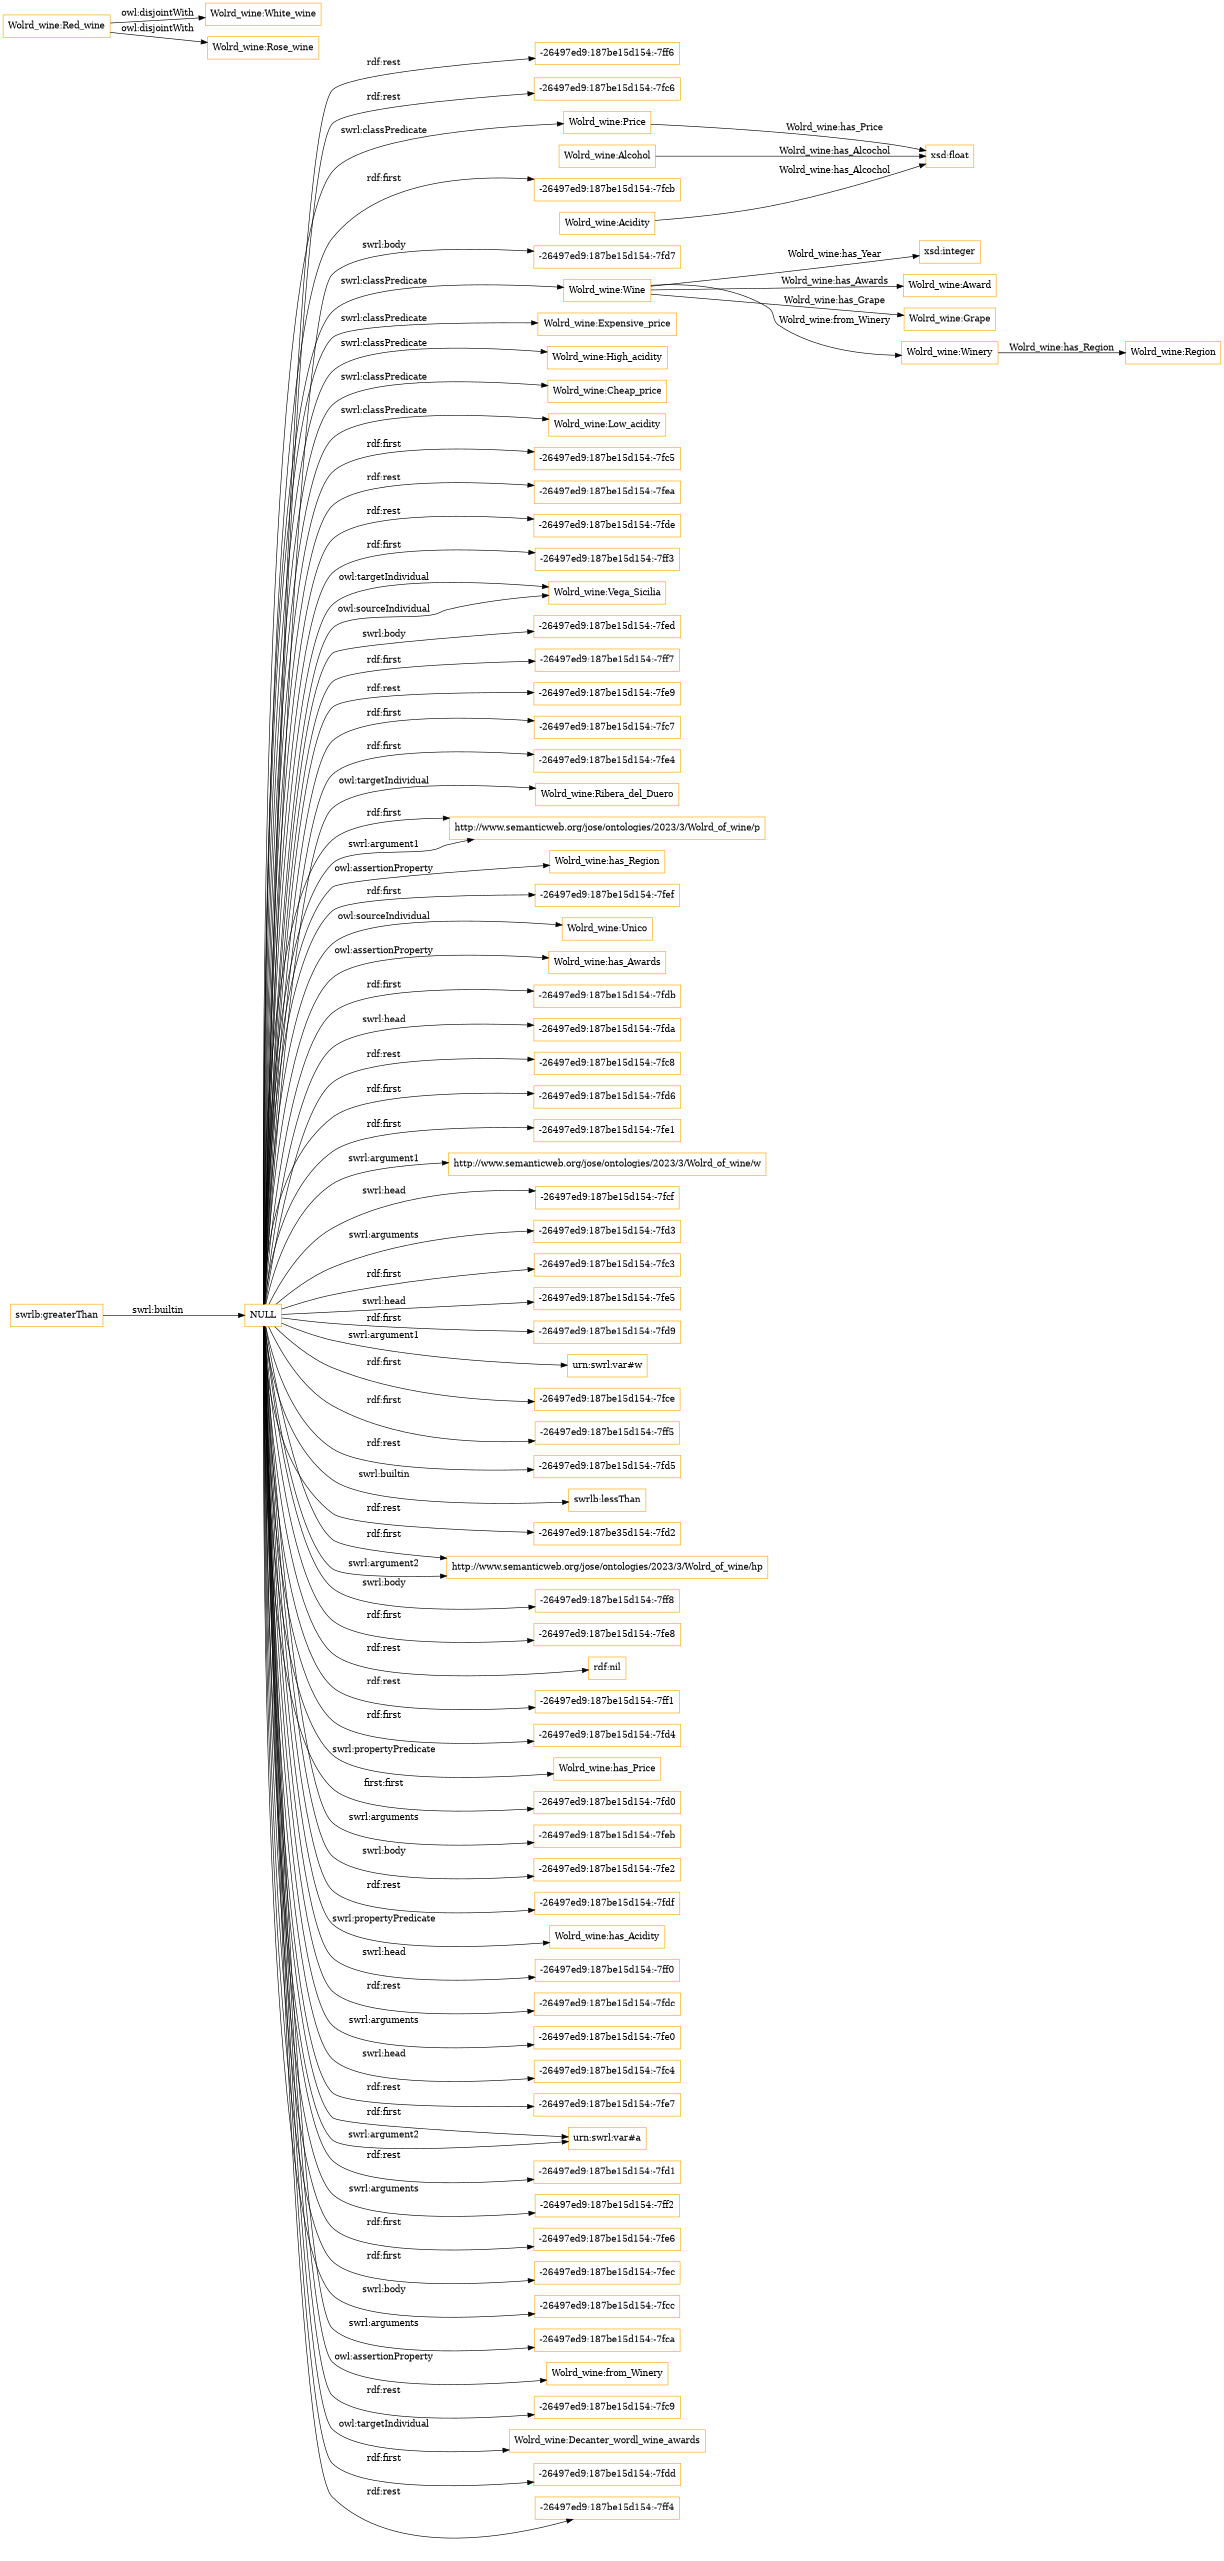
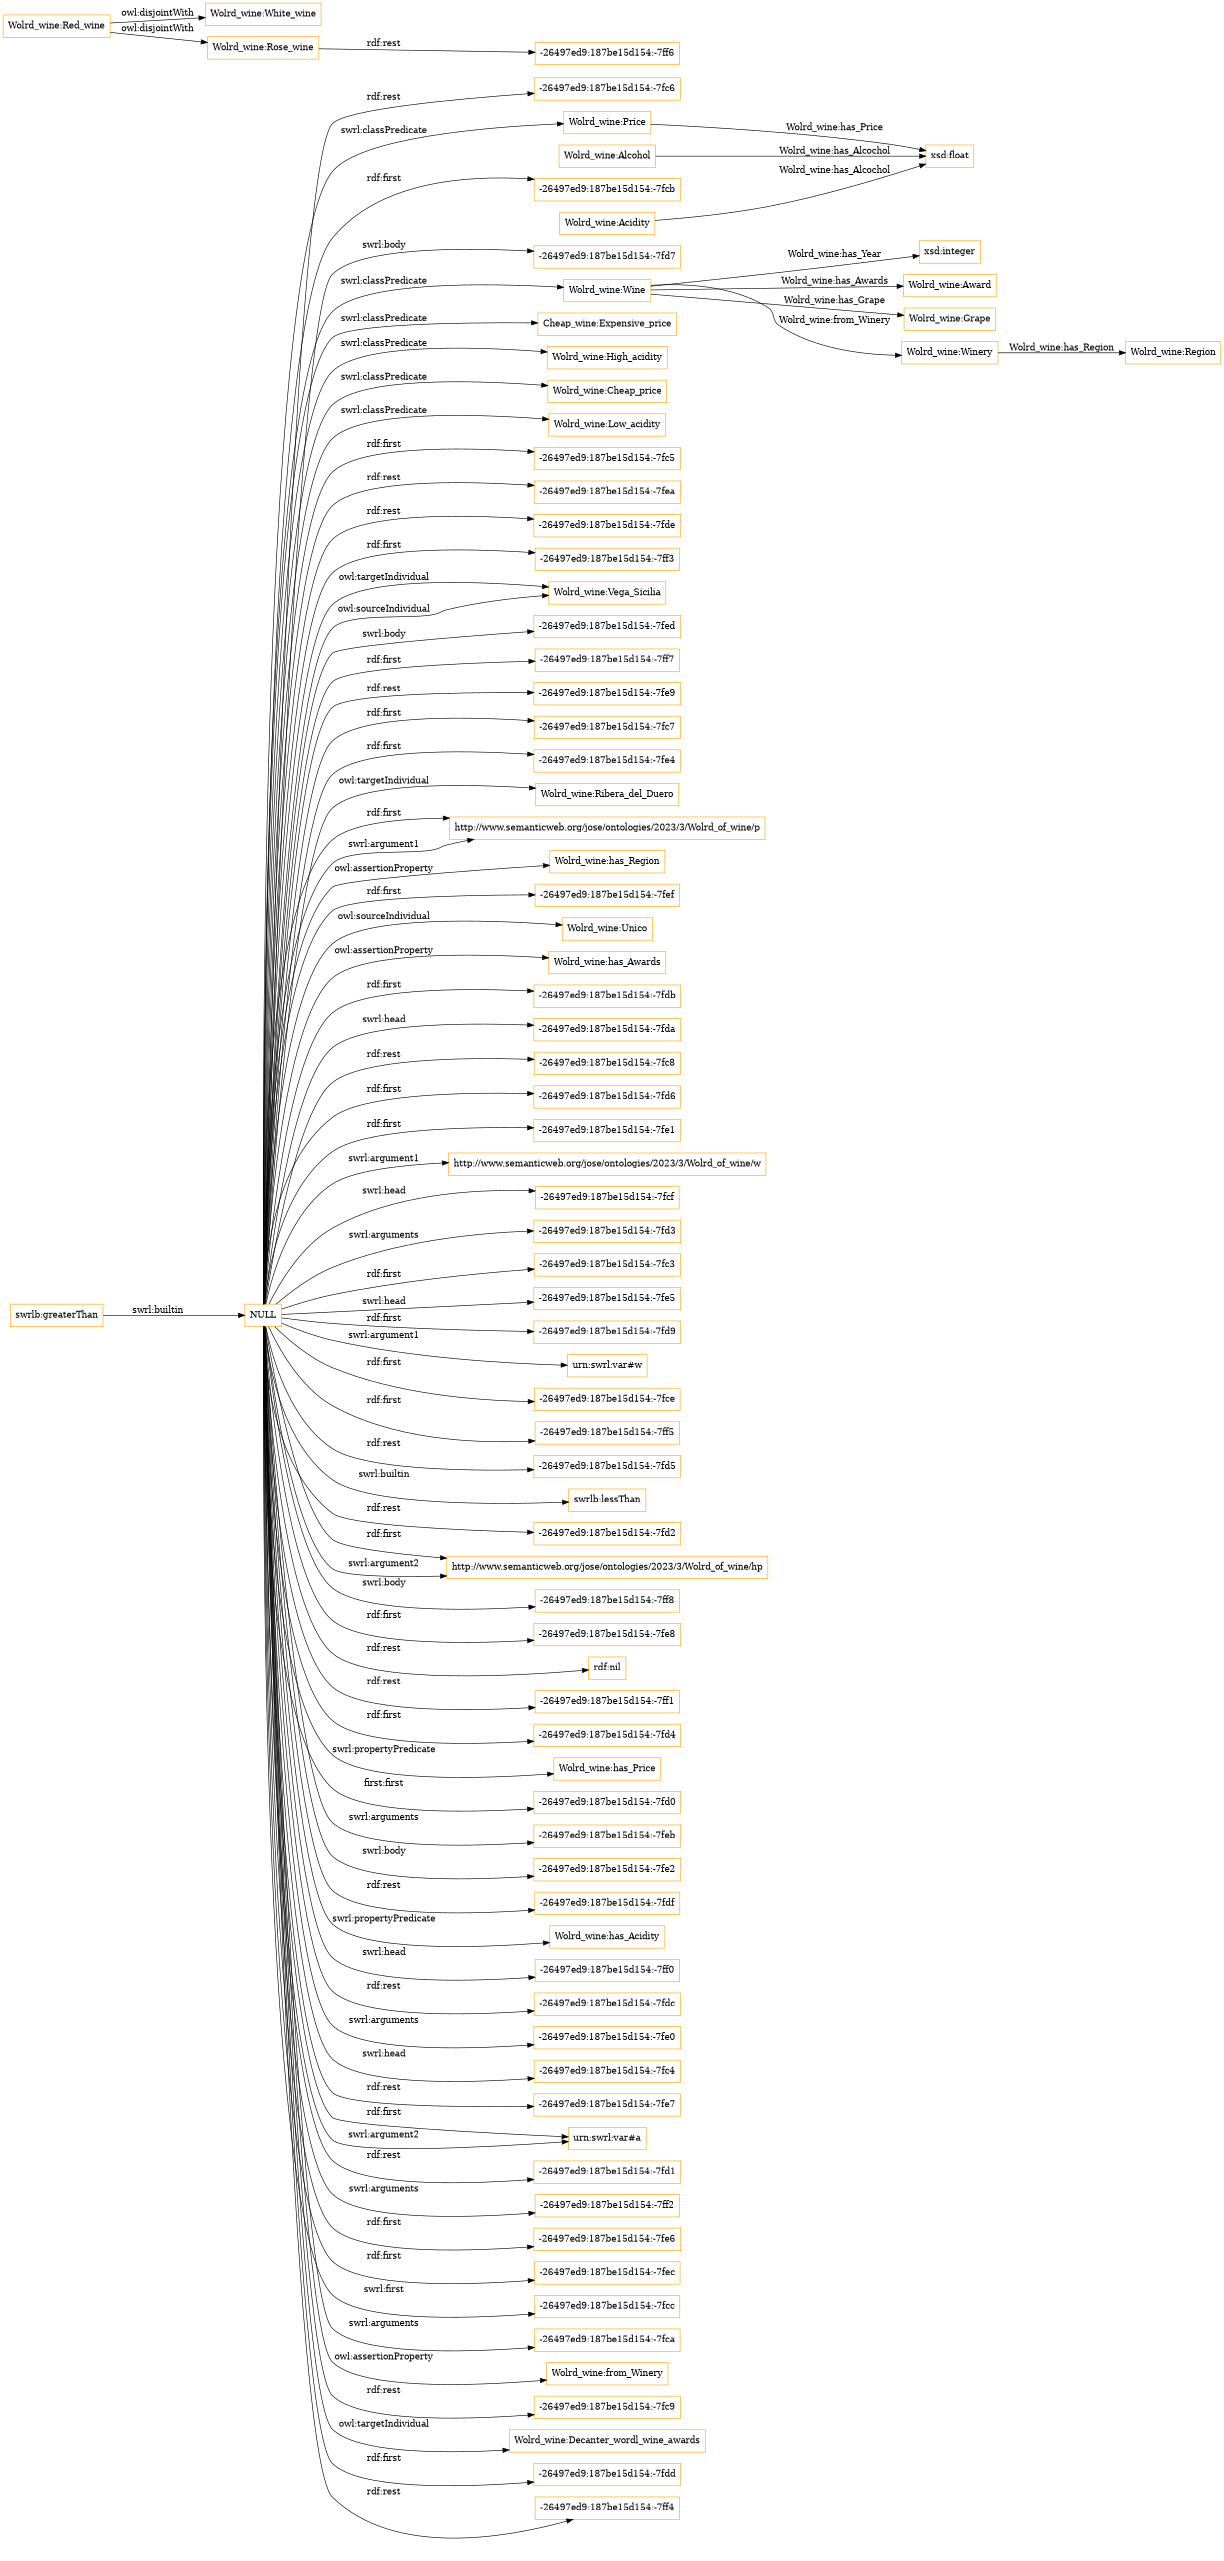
(607, 324) -> (607, 324)
(286, 596) -> (424, 50)
(607, 1534) -> (607, 1534)
(384, 2290) -> (384, 2290)
